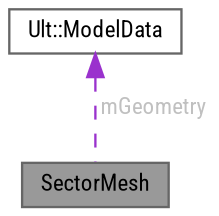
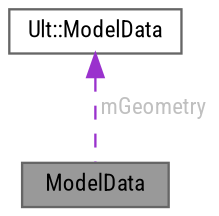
(95, 185) -> (95, 185)
